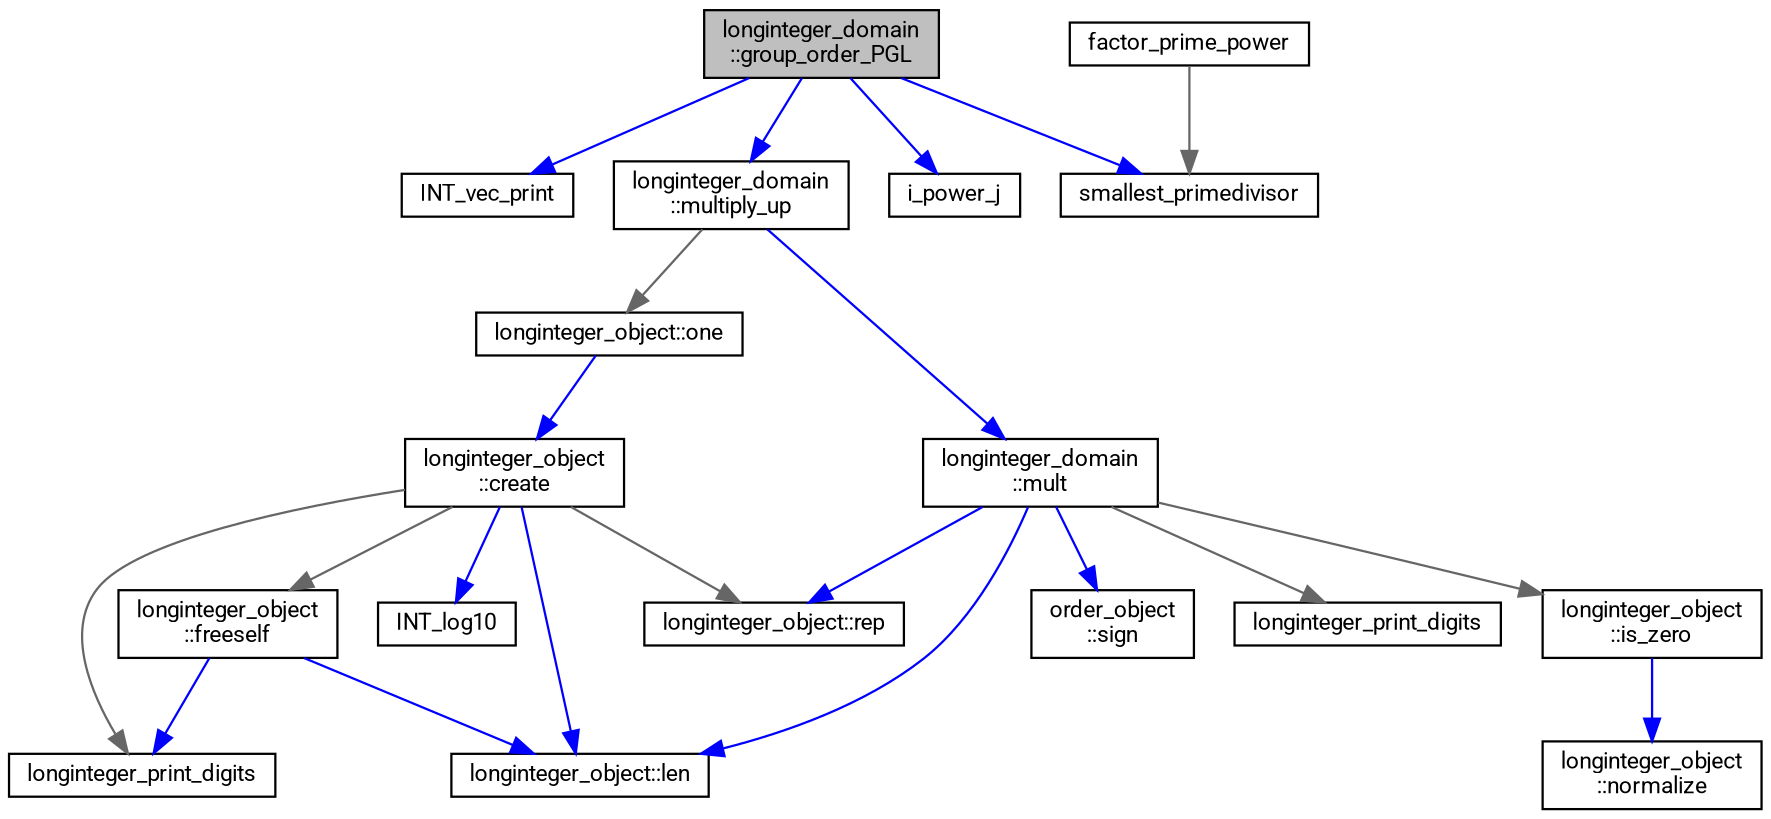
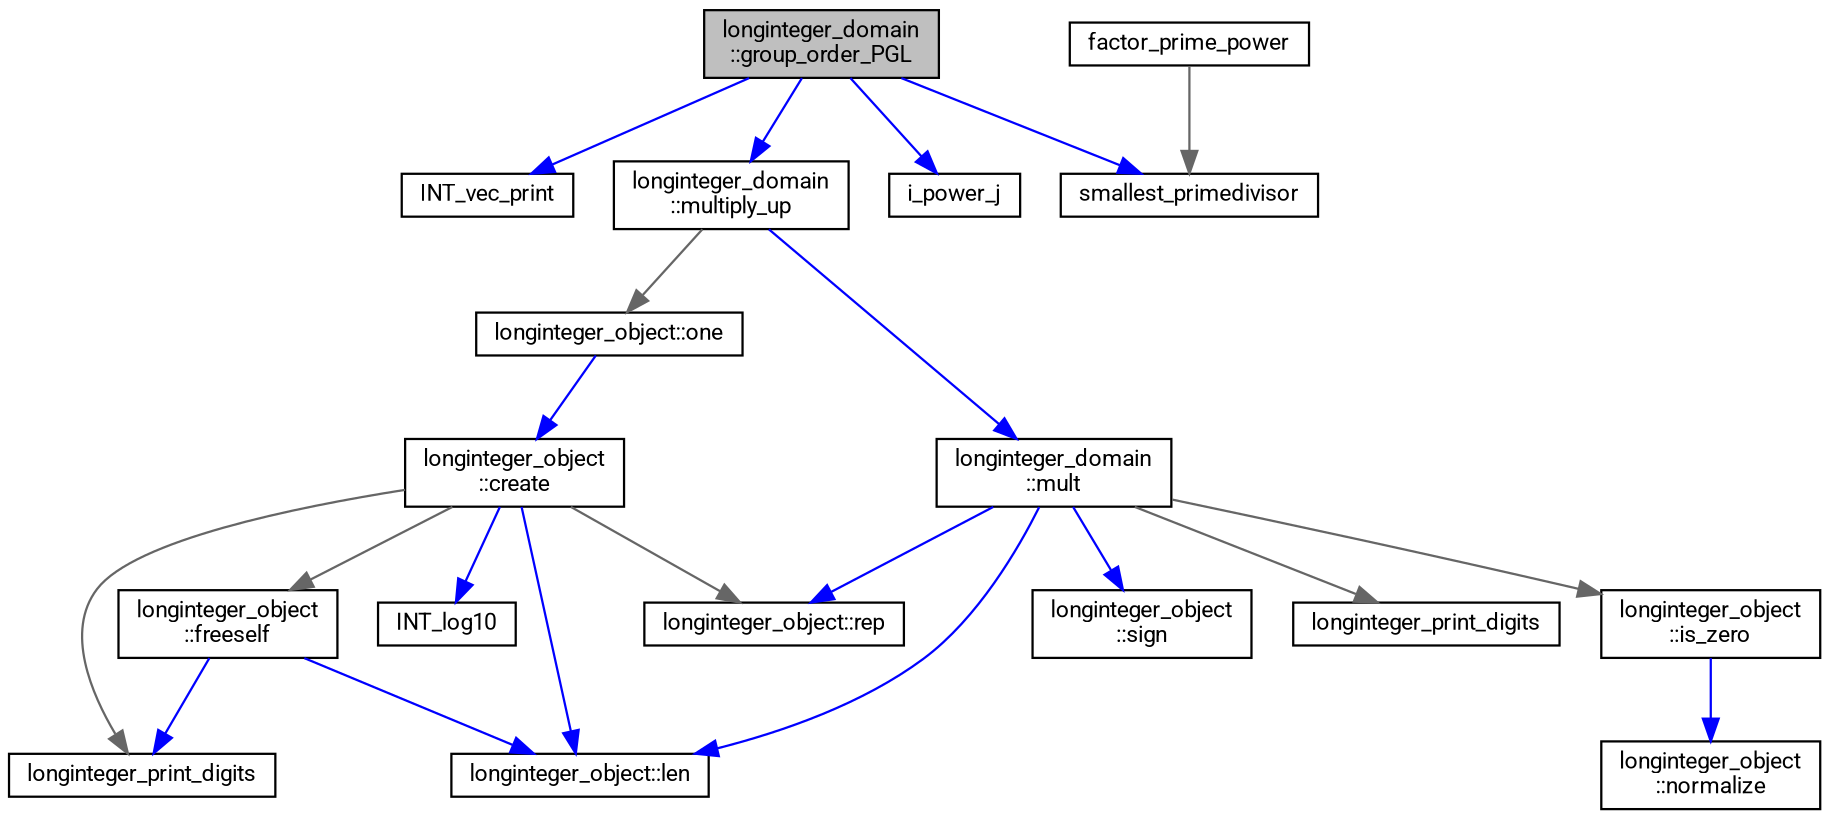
(1113, 624) -> (1142, 624)
